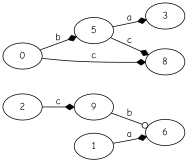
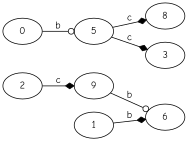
(130, 18) -> (130, 37)
(54, 45) -> (55, 31)
(89, 62) -> none
(130, 134) -> (130, 115)
